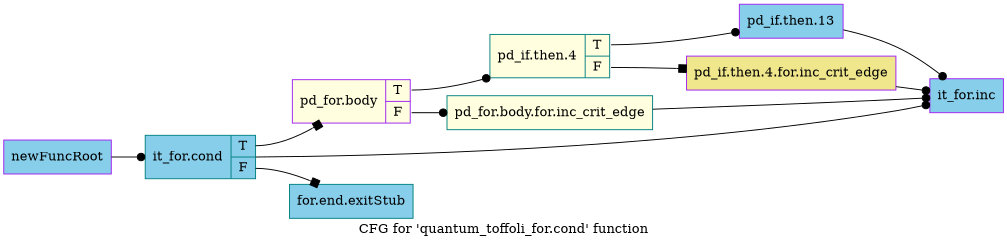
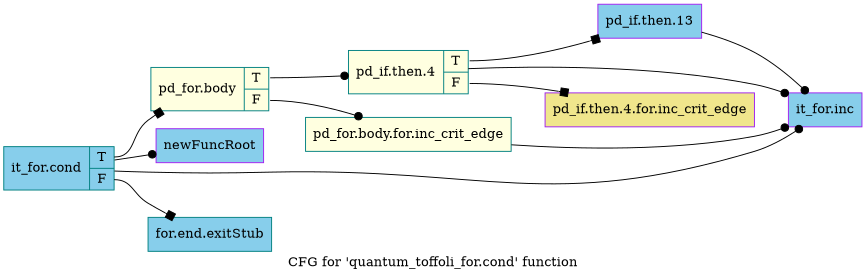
(671, 41) -> (530, 55)
(909, 88) -> (626, 70)
(351, 101) -> (210, 89)
(124, 157) -> (131, 157)
